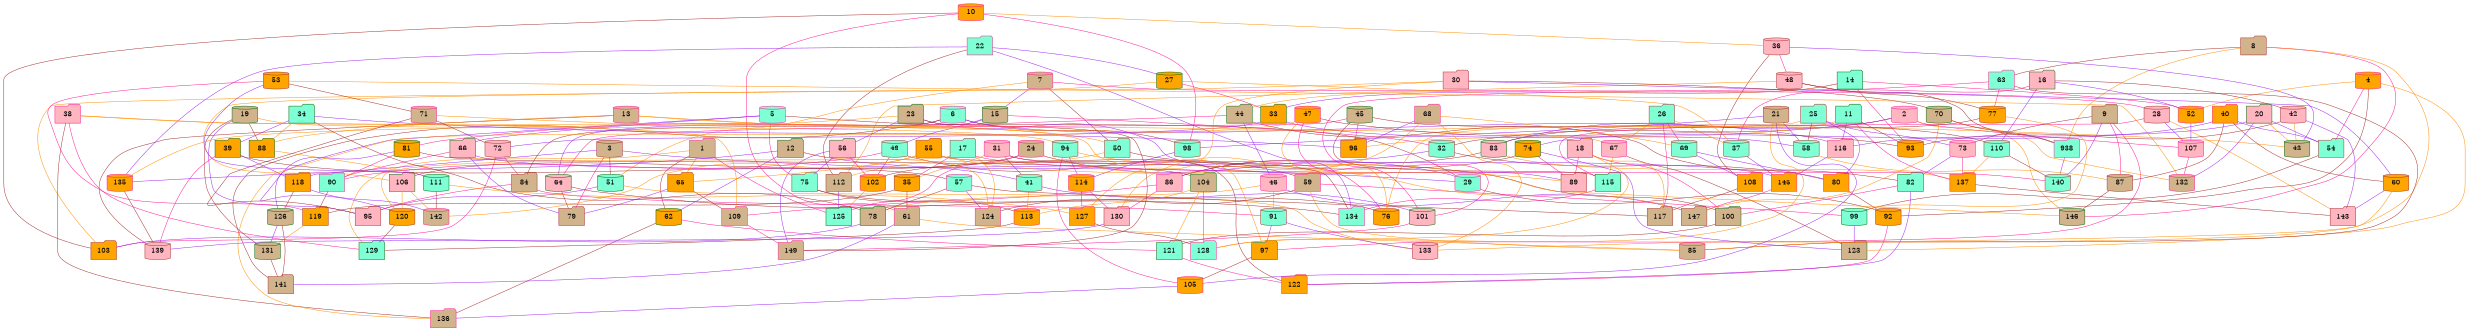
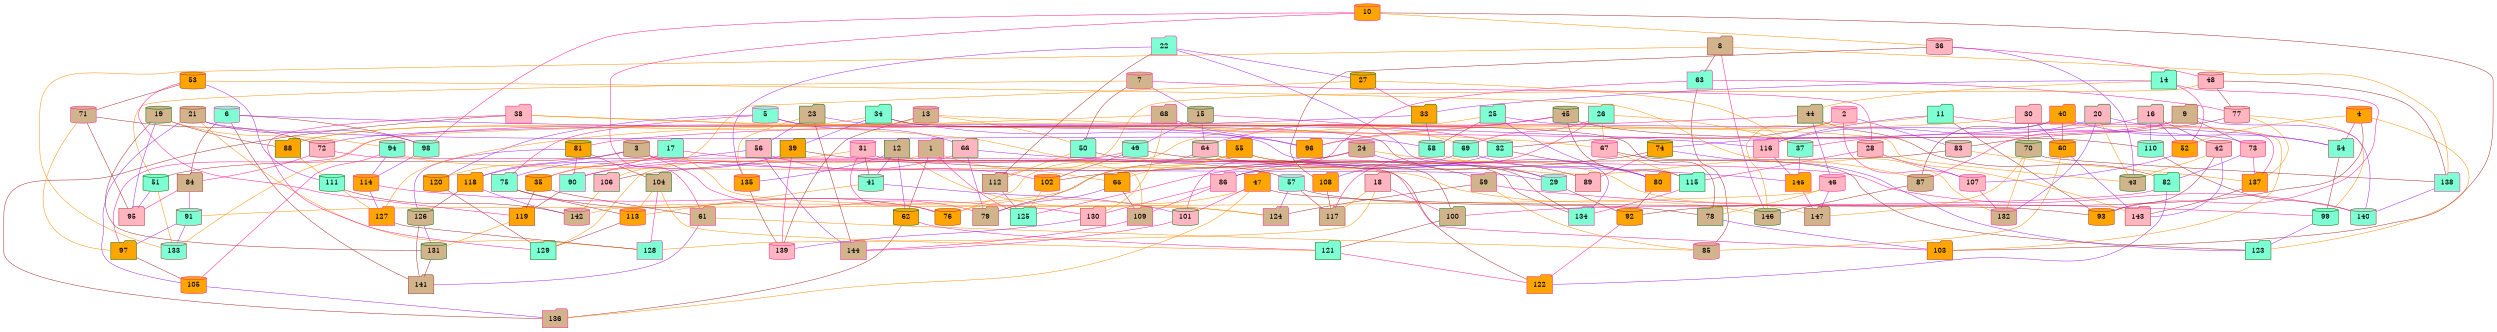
(1308, 115) -> (1257, 183)
(1992, 115) -> (2237, 115)
(2067, 149) -> (2447, 183)
(1980, 166) -> (2287, 142)
(1576, 170) -> none
(402, 200) -> none
(158, 251) -> (782, 251)
(791, 251) -> (853, 251)
(1425, 251) -> (174, 251)
(1854, 251) -> (2258, 251)
